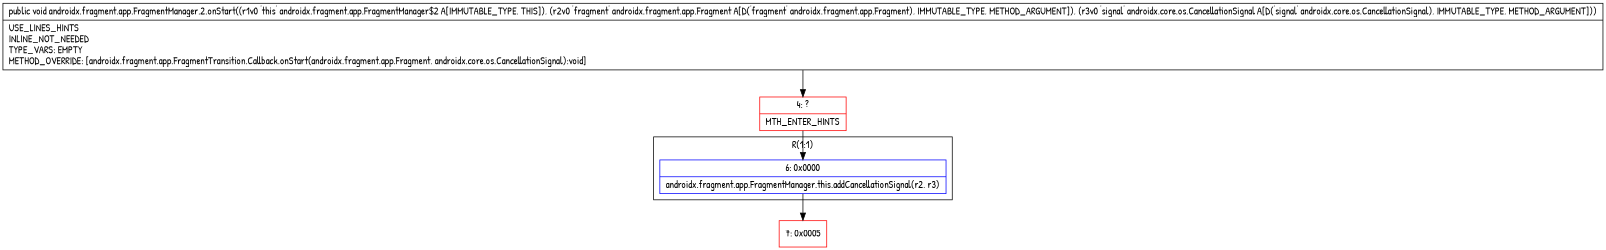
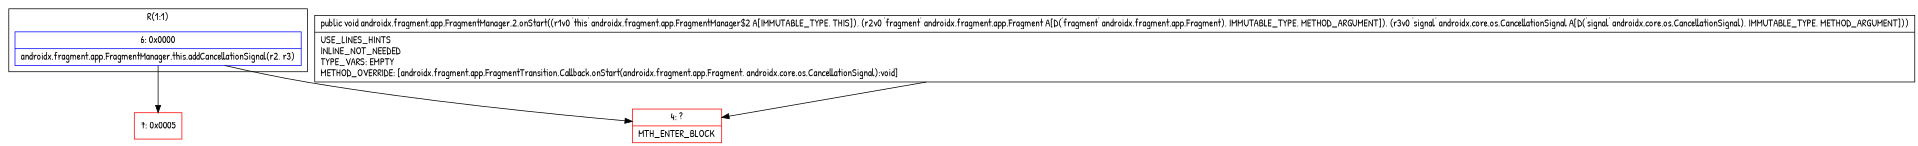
(803, 122) -> (677, 134)
(803, 141) -> (424, 99)
